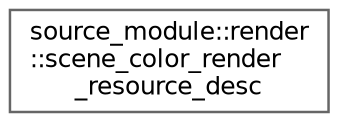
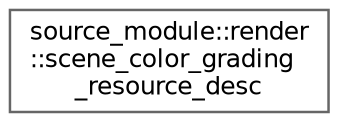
(169, 61) -> (169, 61)
